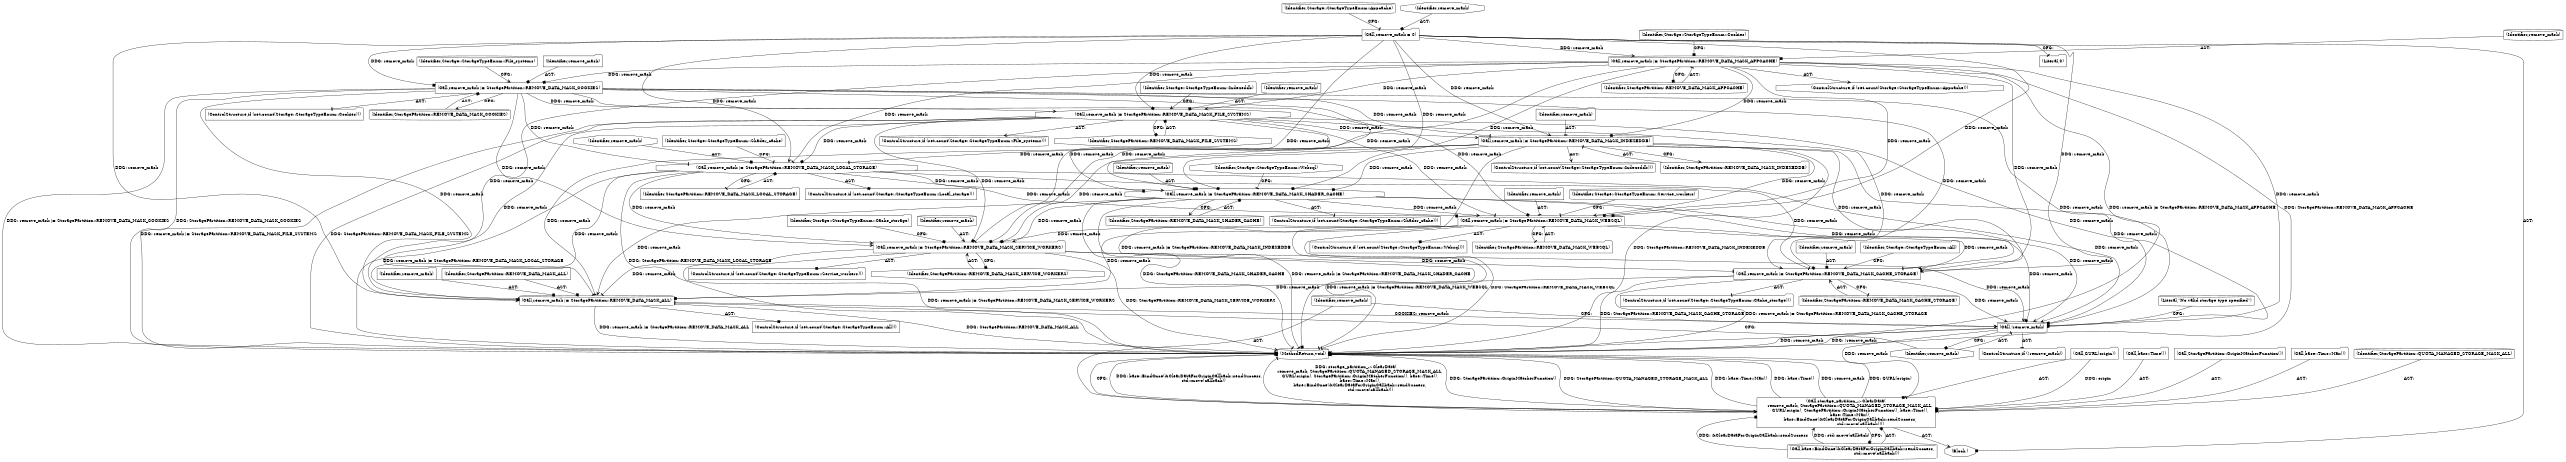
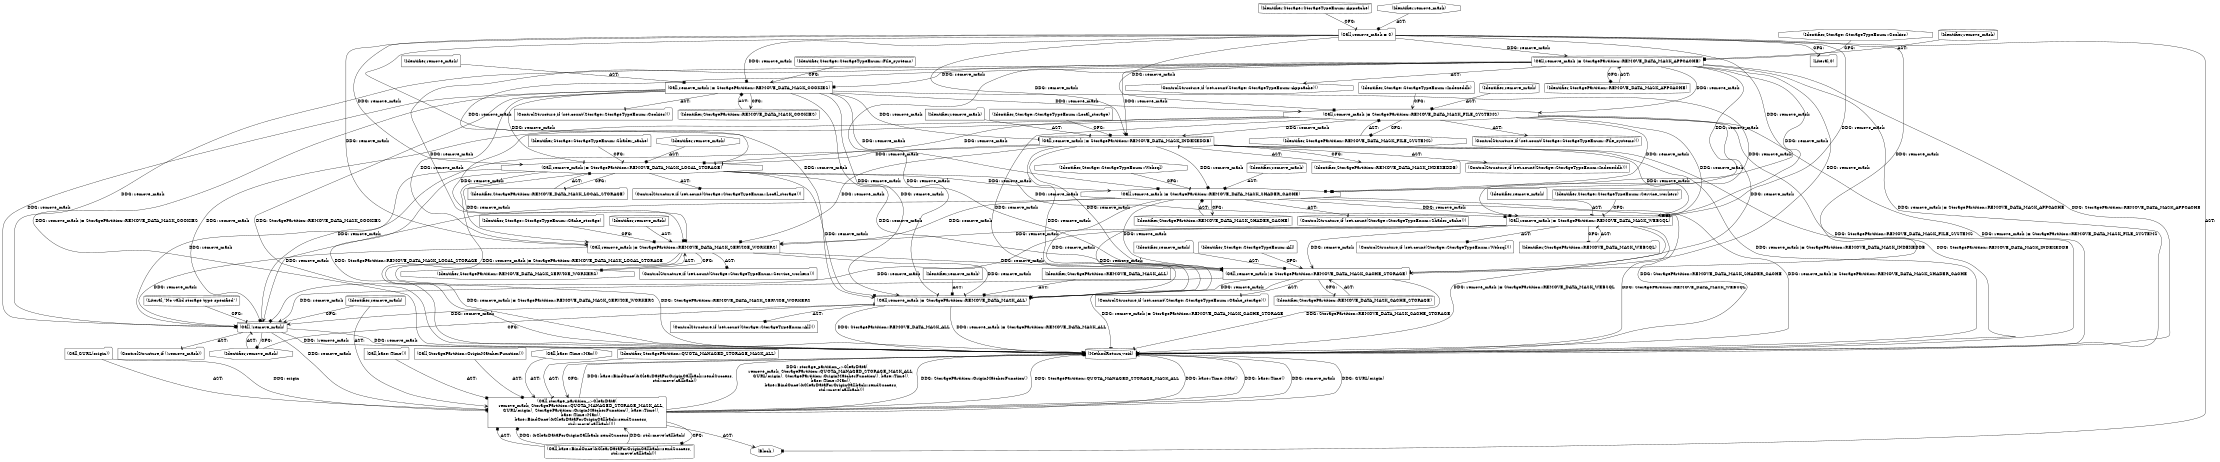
(1694, 35) -> (1856, 35)
none -> (1051, 115)
(1422, 314) -> (473, 314)
(2320, 354) -> (572, 354)
